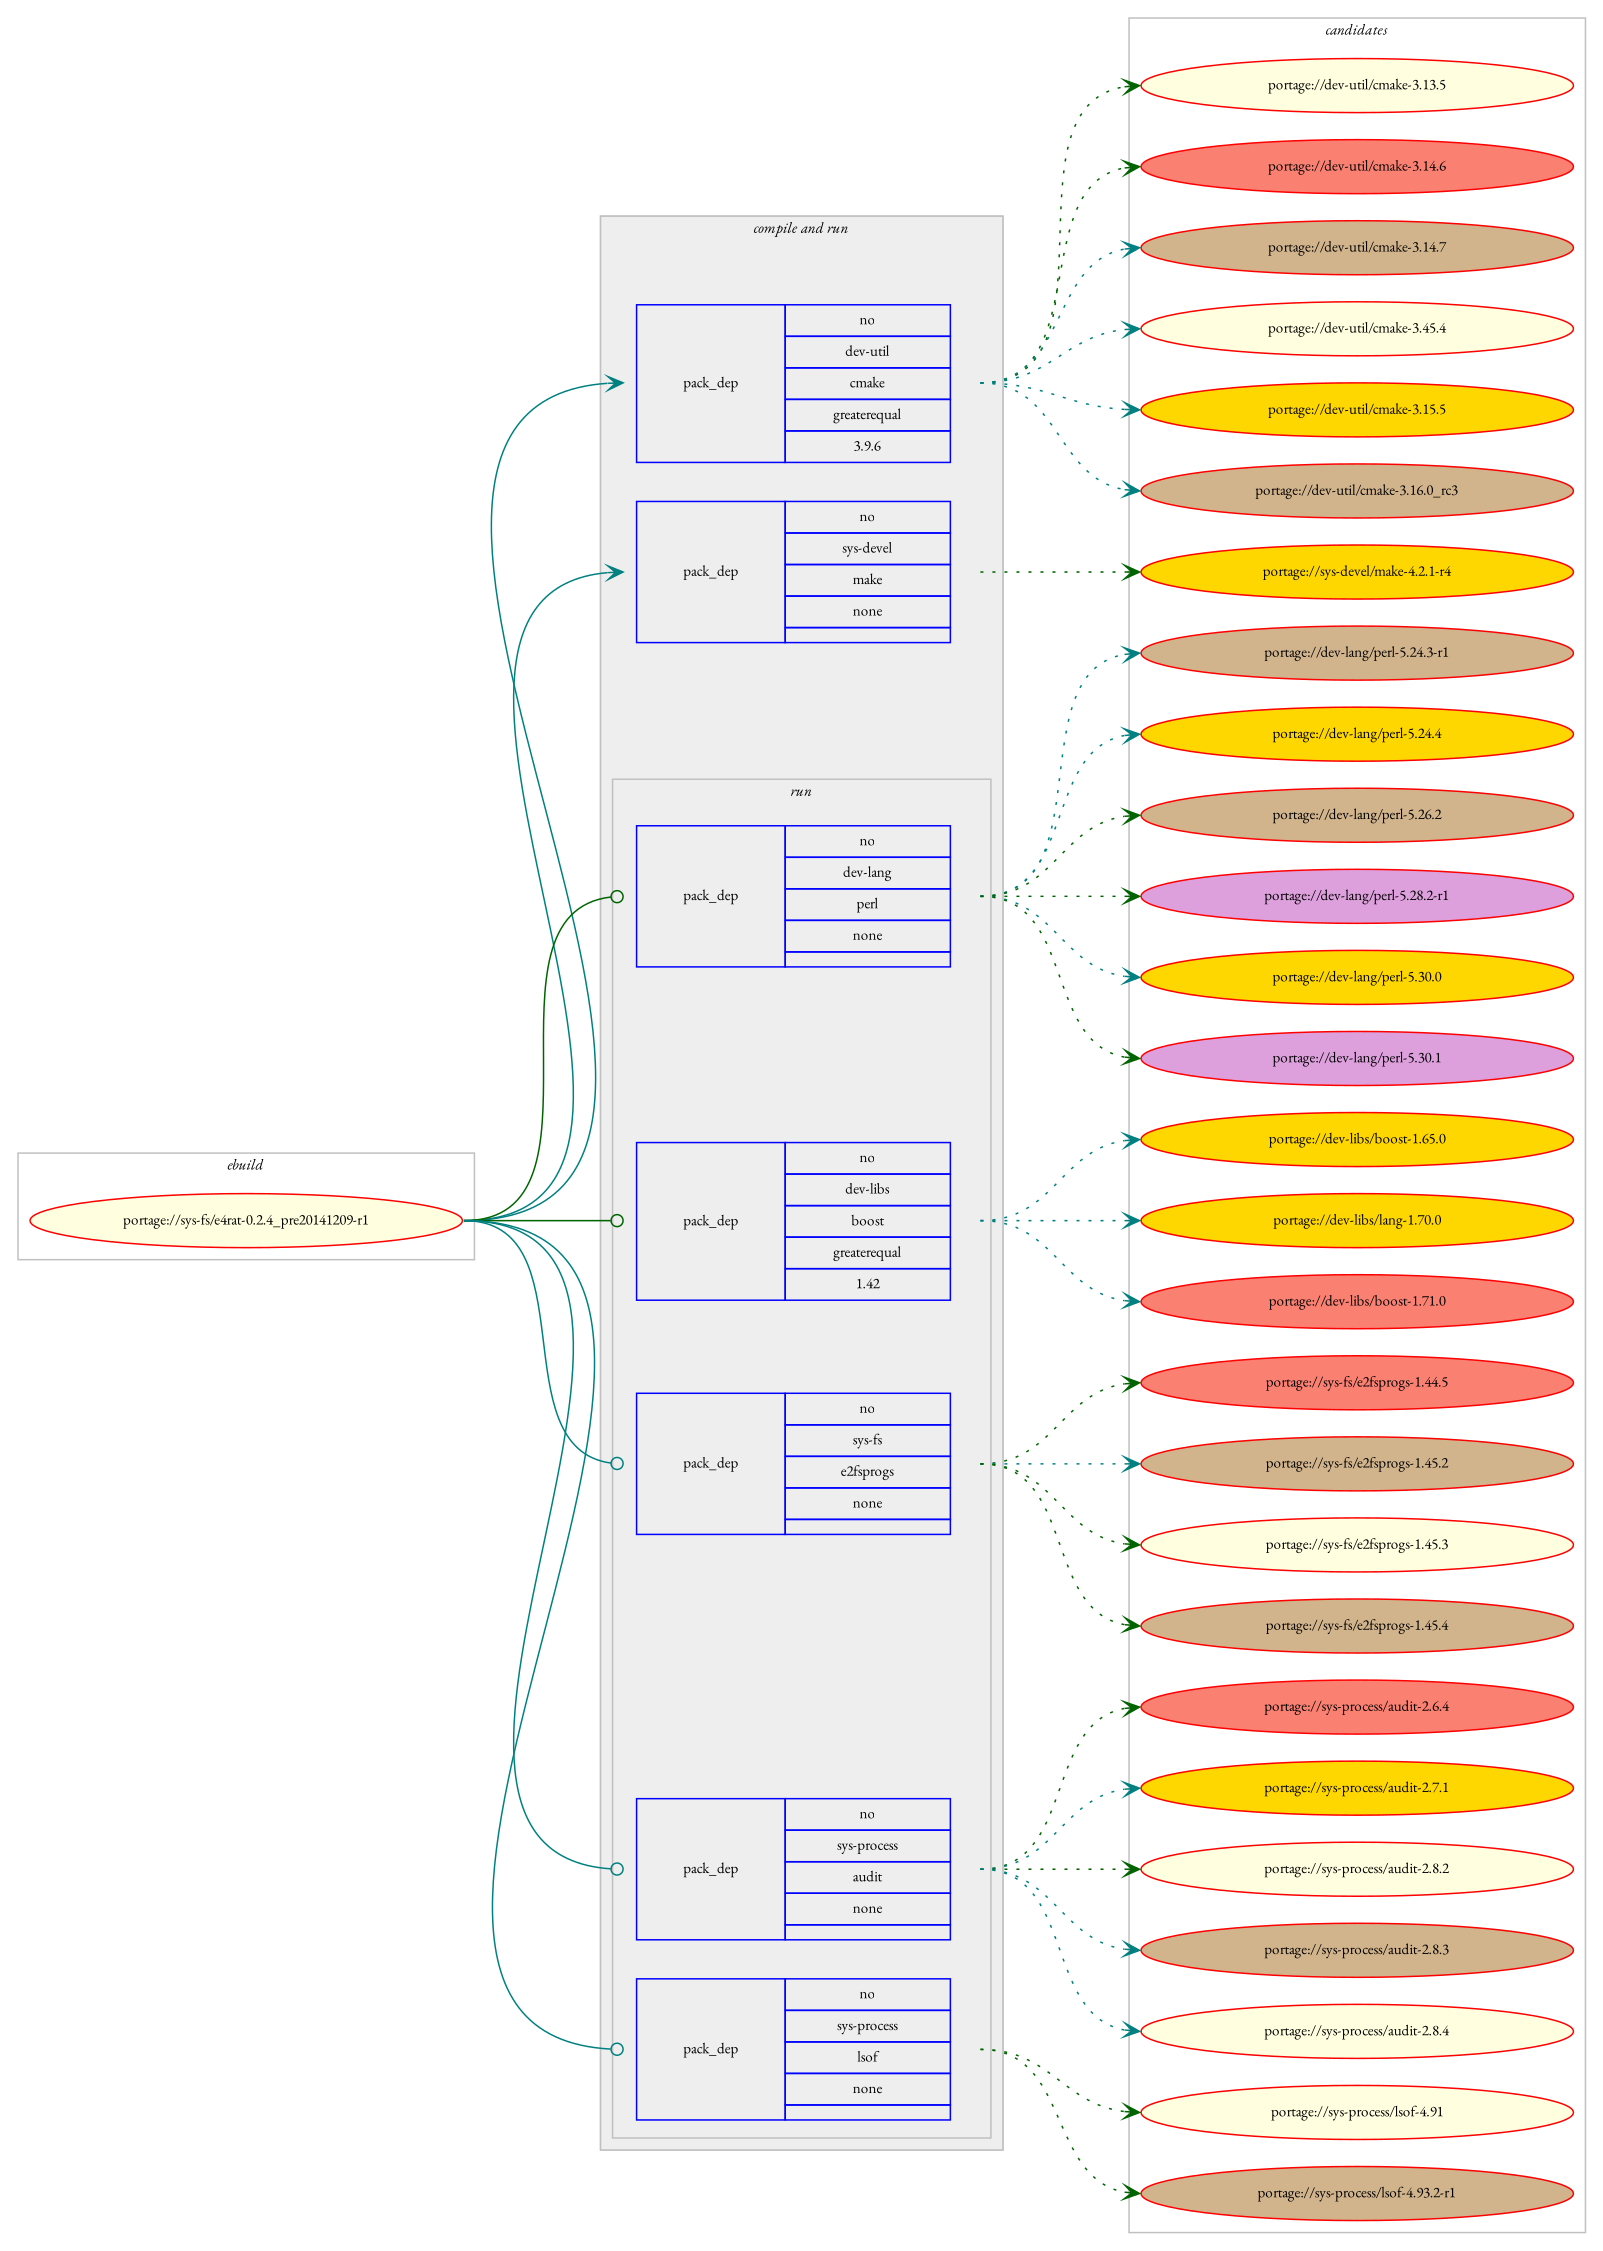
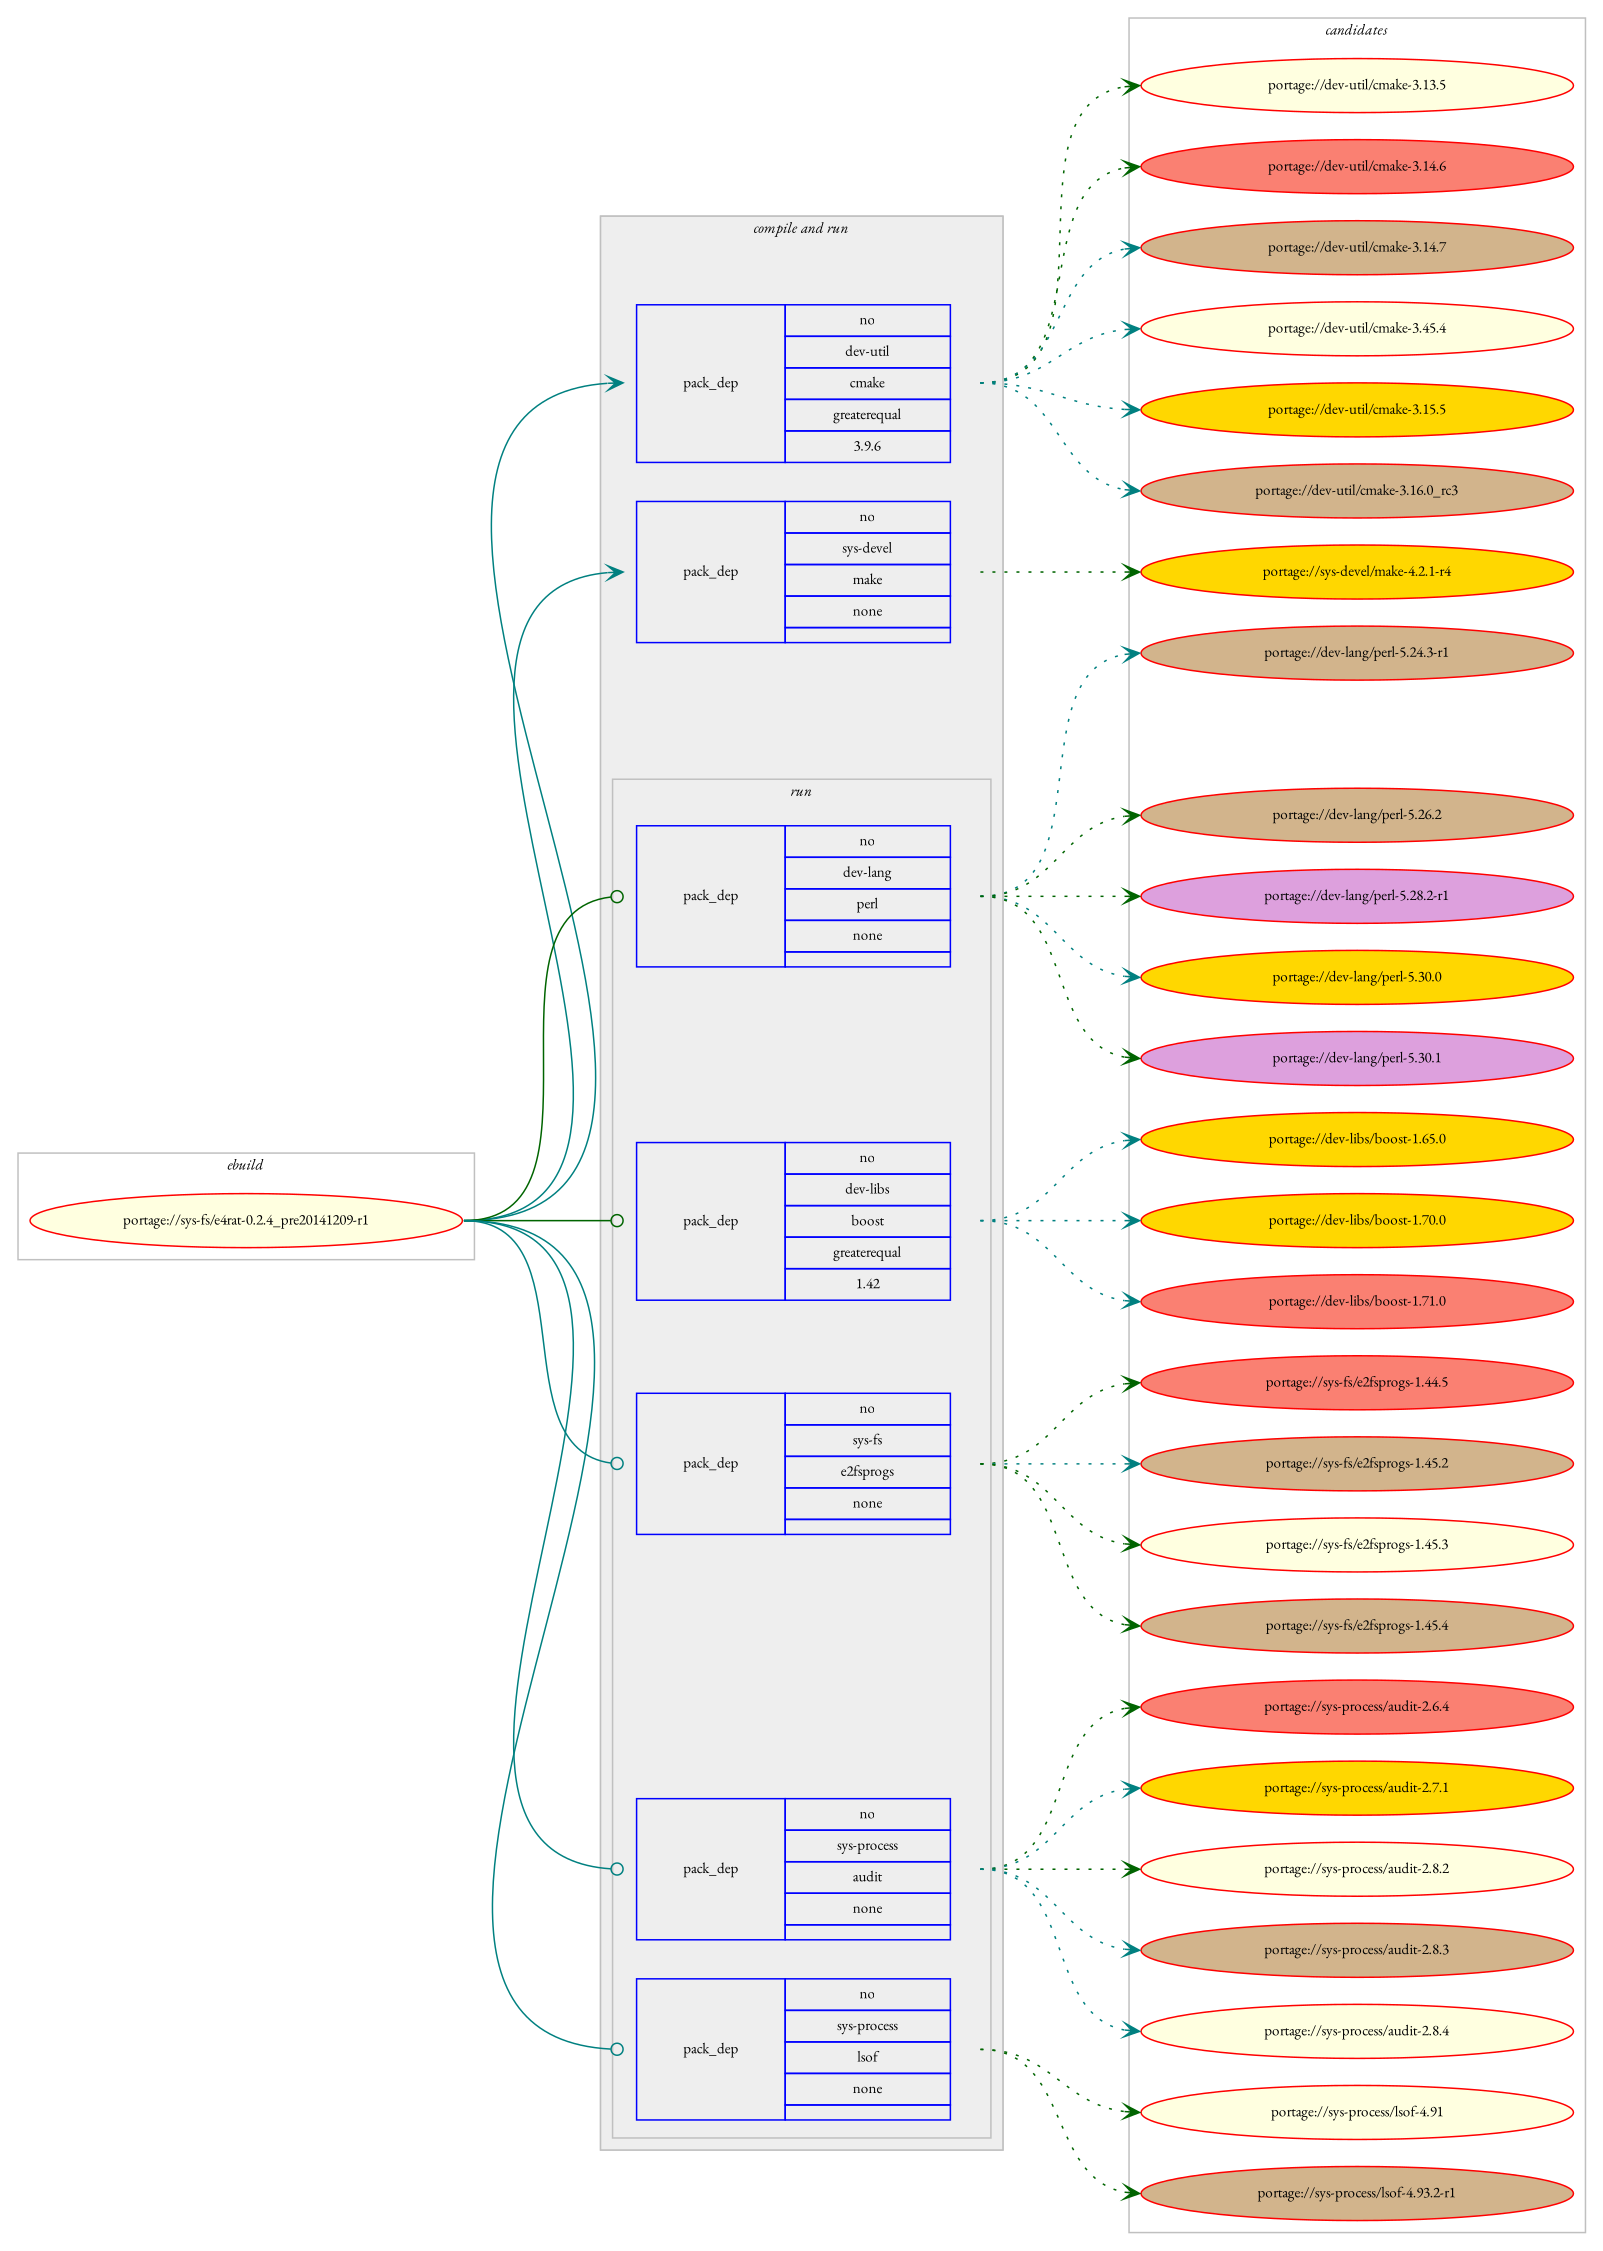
(1357, 734) -> none
(1357, 1221) -> (1357, 1221)
